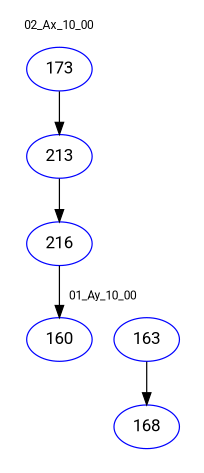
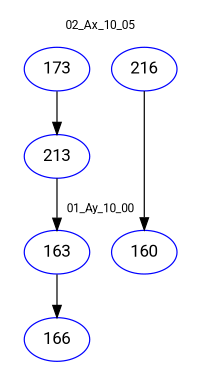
(59, 26) -> (101, 26)
(59, 194) -> (57, 205)
(147, 427) -> (57, 340)
